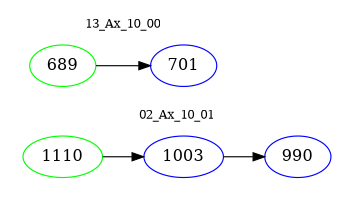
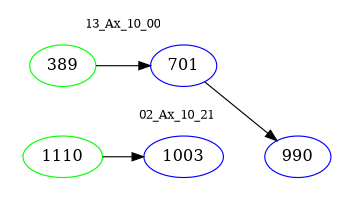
(63, 66) -> (63, 66)
(177, 116) -> (177, 116)
(238, 157) -> (243, 113)
